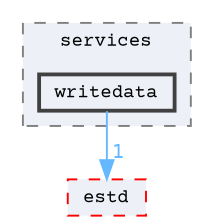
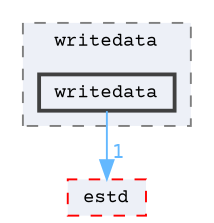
(107, 41) -> (107, 41)
